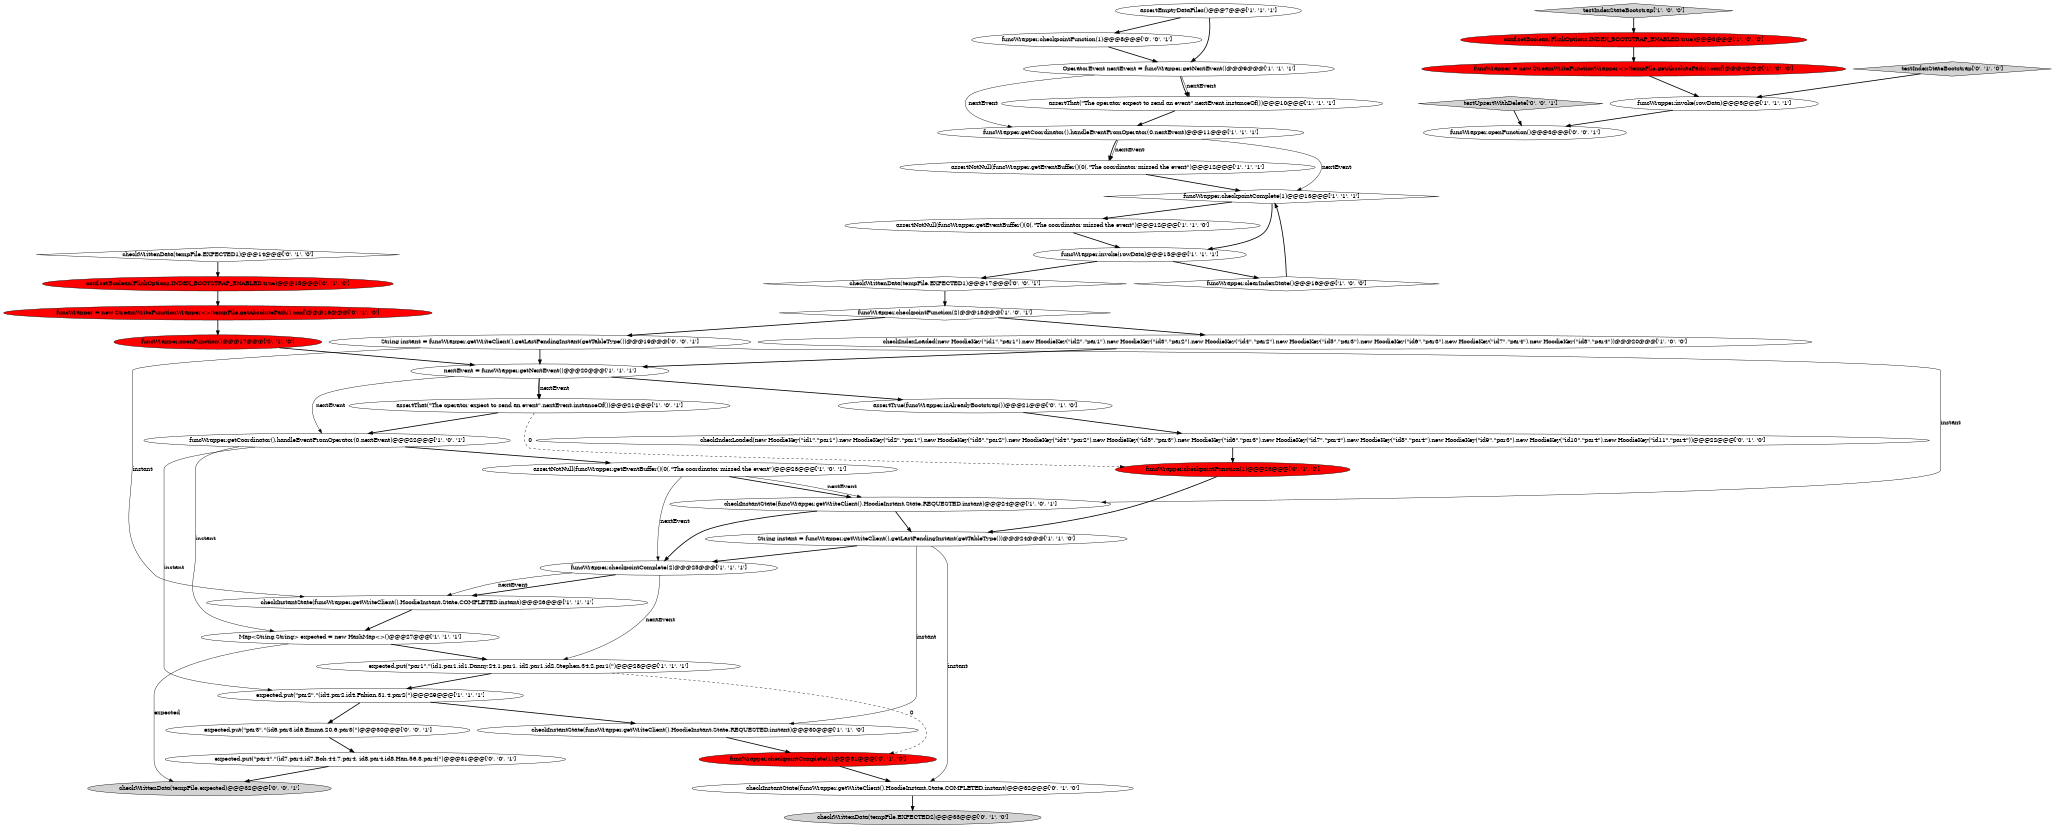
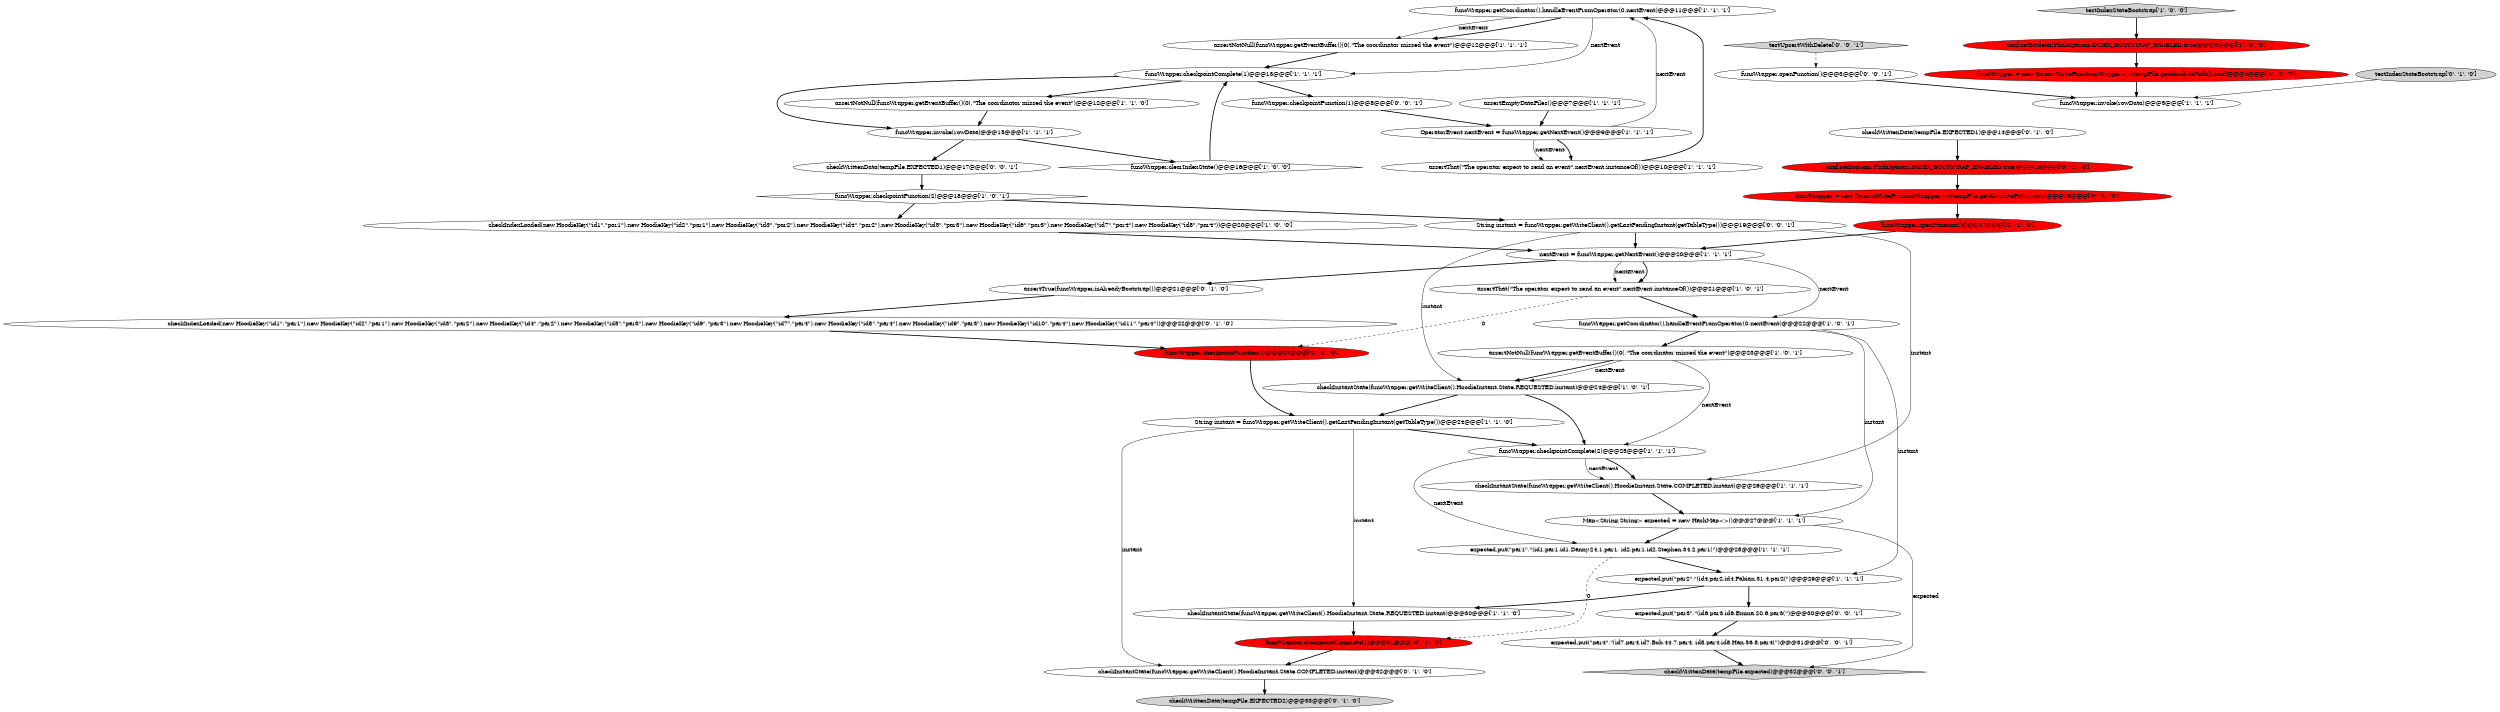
(1150, 25) -> (1283, 89)
(1952, 69) -> (2426, 75)
(1841, 85) -> (2287, 88)
(1517, 116) -> (1816, 58)
(1621, 118) -> (1974, 89)
(1271, 197) -> (1233, 75)
(218, 255) -> (1957, 133)
(945, 284) -> (922, 167)
(209, 788) -> (1755, 672)
